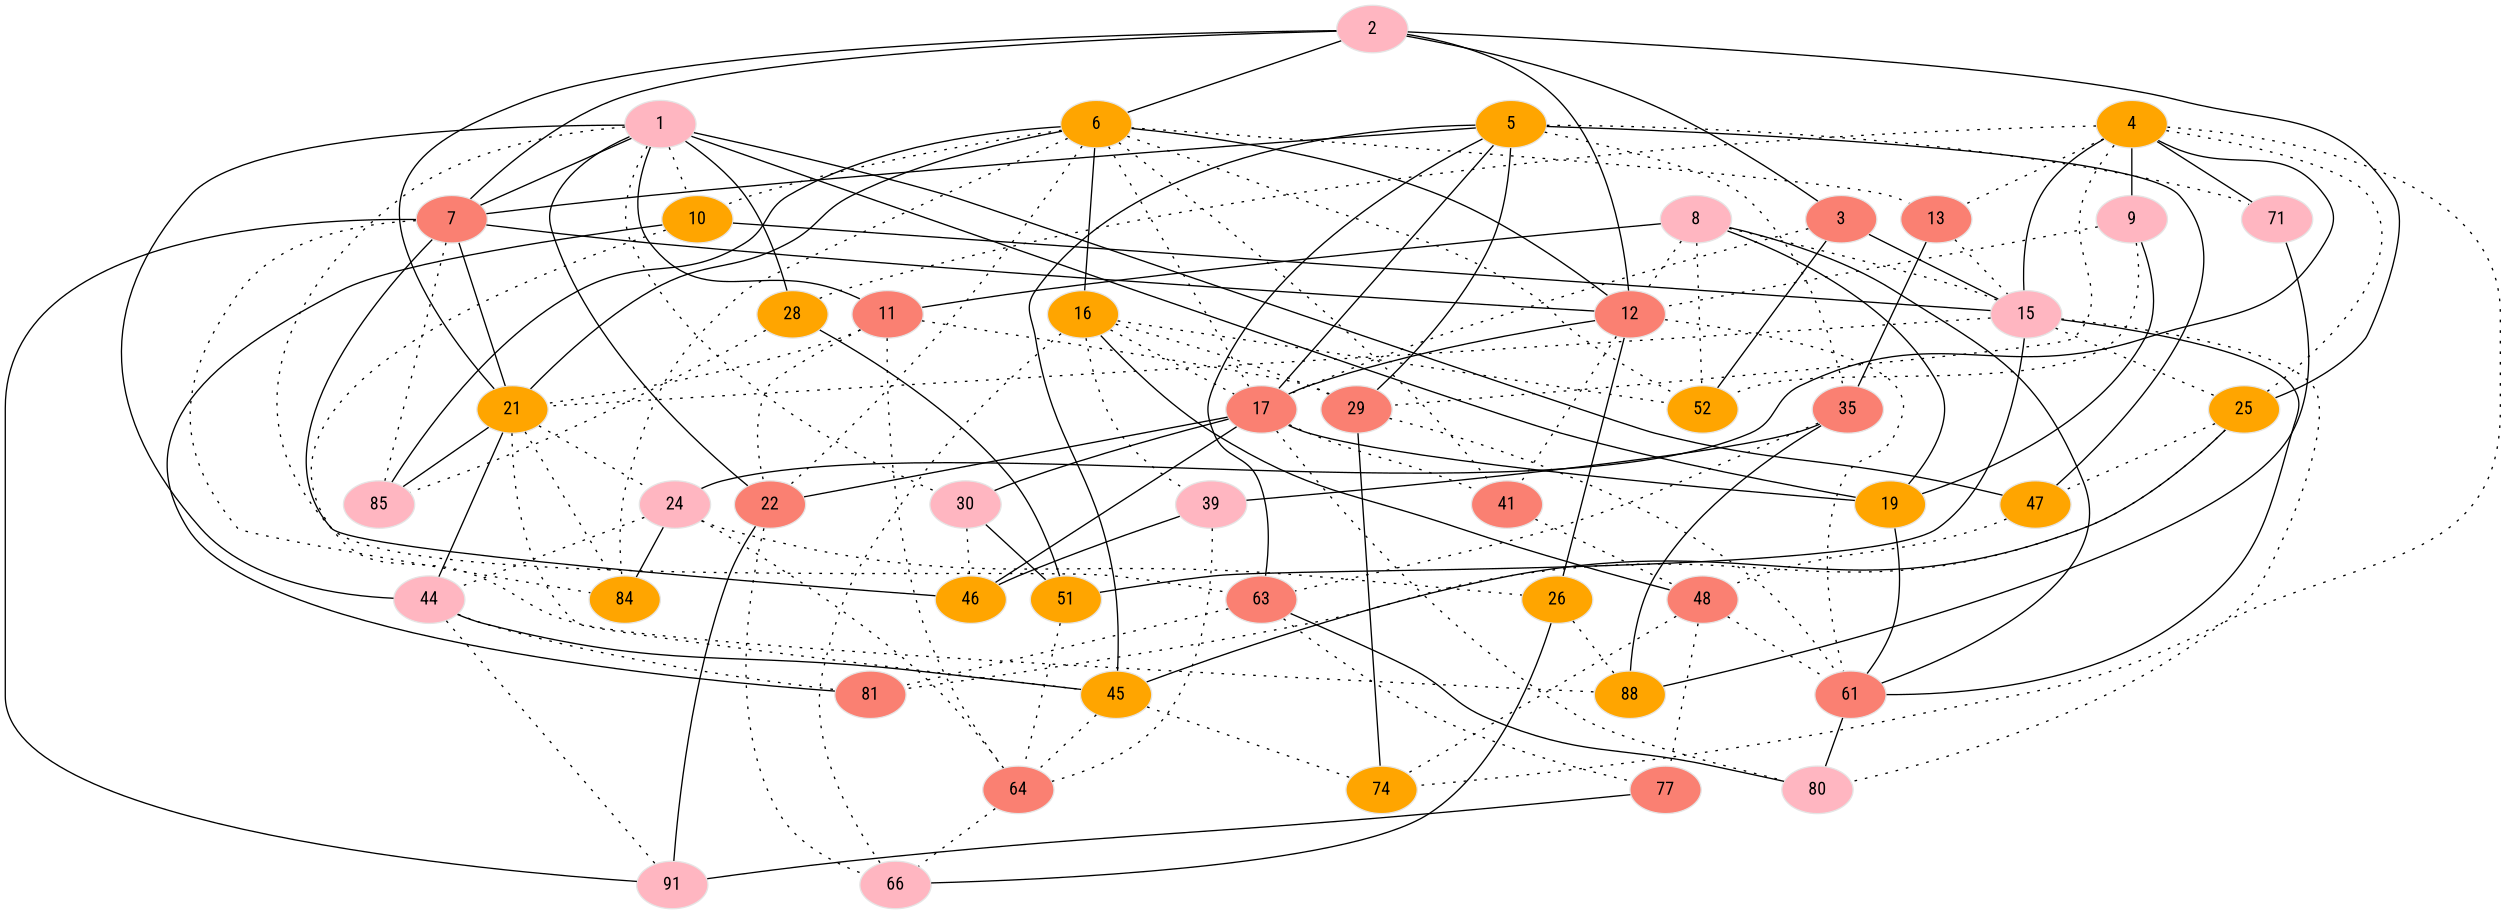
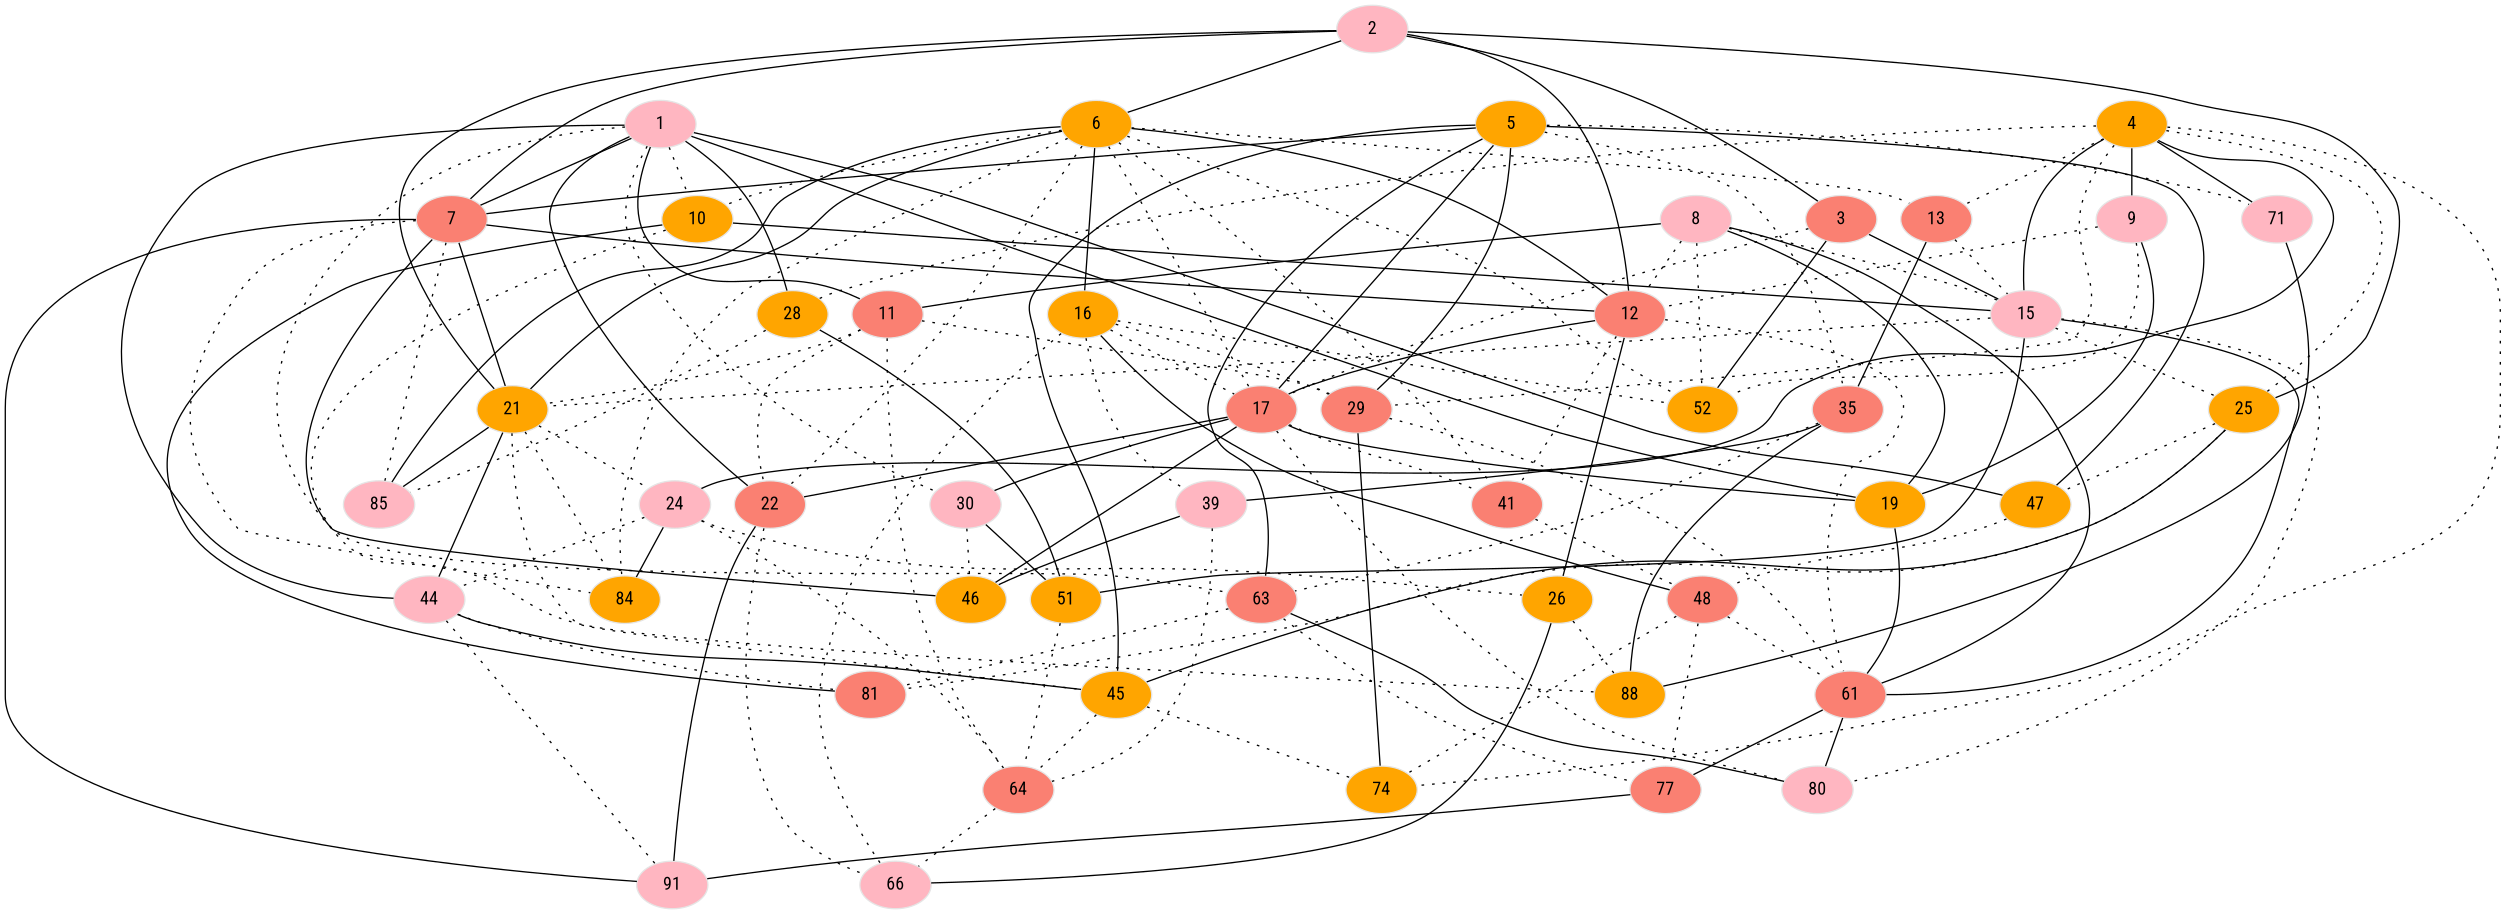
none -> (1777, 733)
